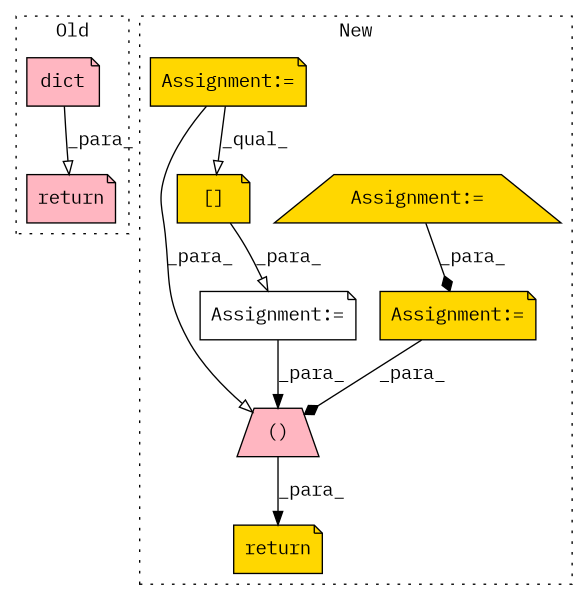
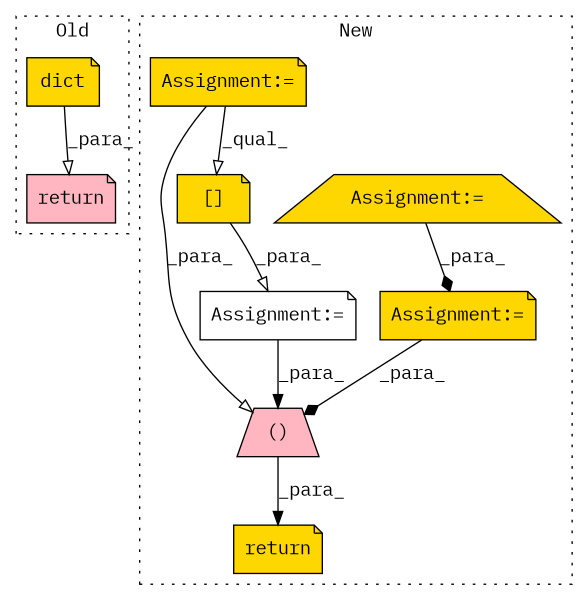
(63, 82) -> (63, 82)
